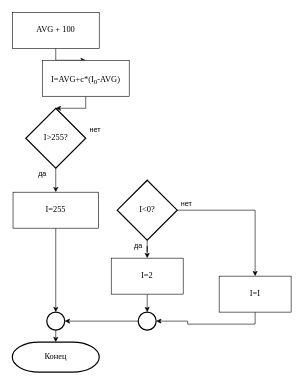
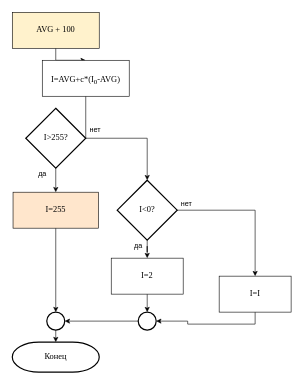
(56, 30) -> (56, 30)
(61, 108) -> (146, 138)
(56, 210) -> (56, 210)
